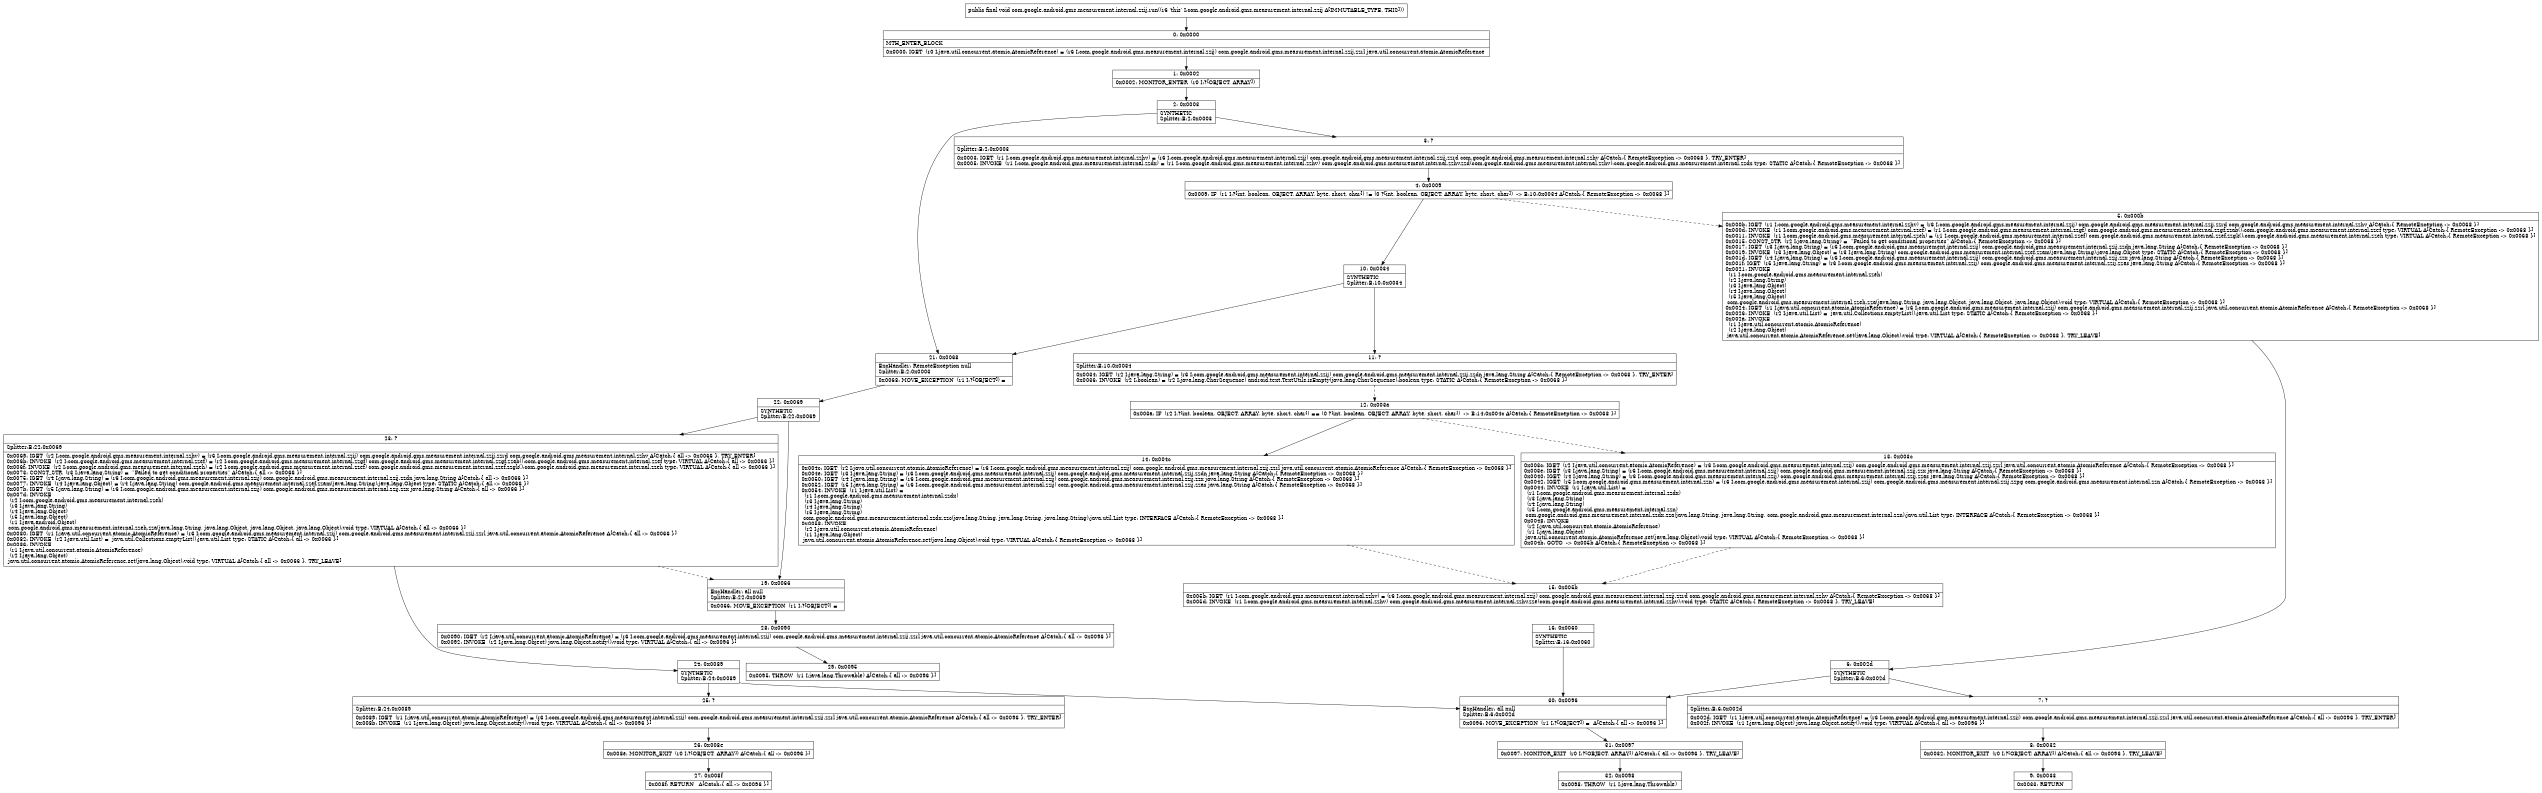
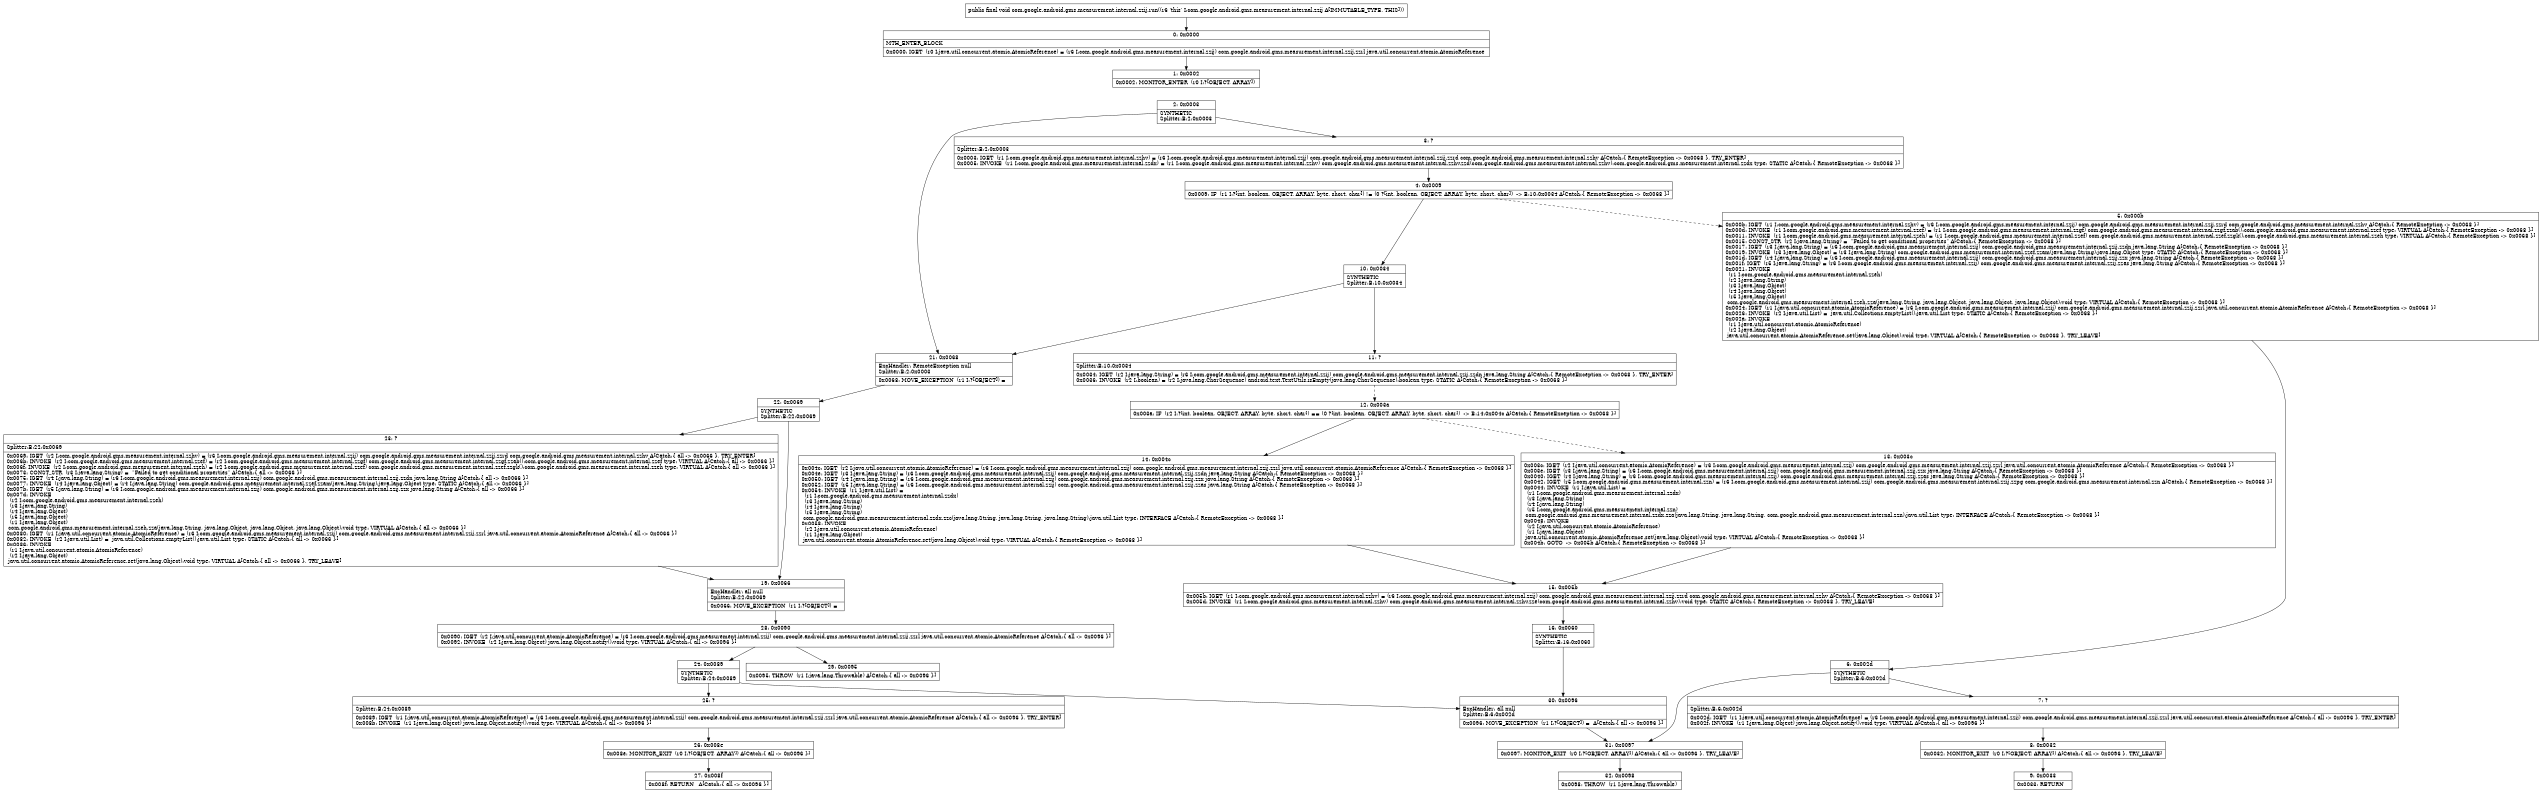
(1186, 92) -> none
(42, 523) -> (37, 523)
(1430, 564) -> (1430, 564)
(1668, 565) -> (1668, 565)
(684, 572) -> (684, 572)
none -> (1563, 614)
(507, 661) -> (744, 653)
(1750, 686) -> (1728, 682)
